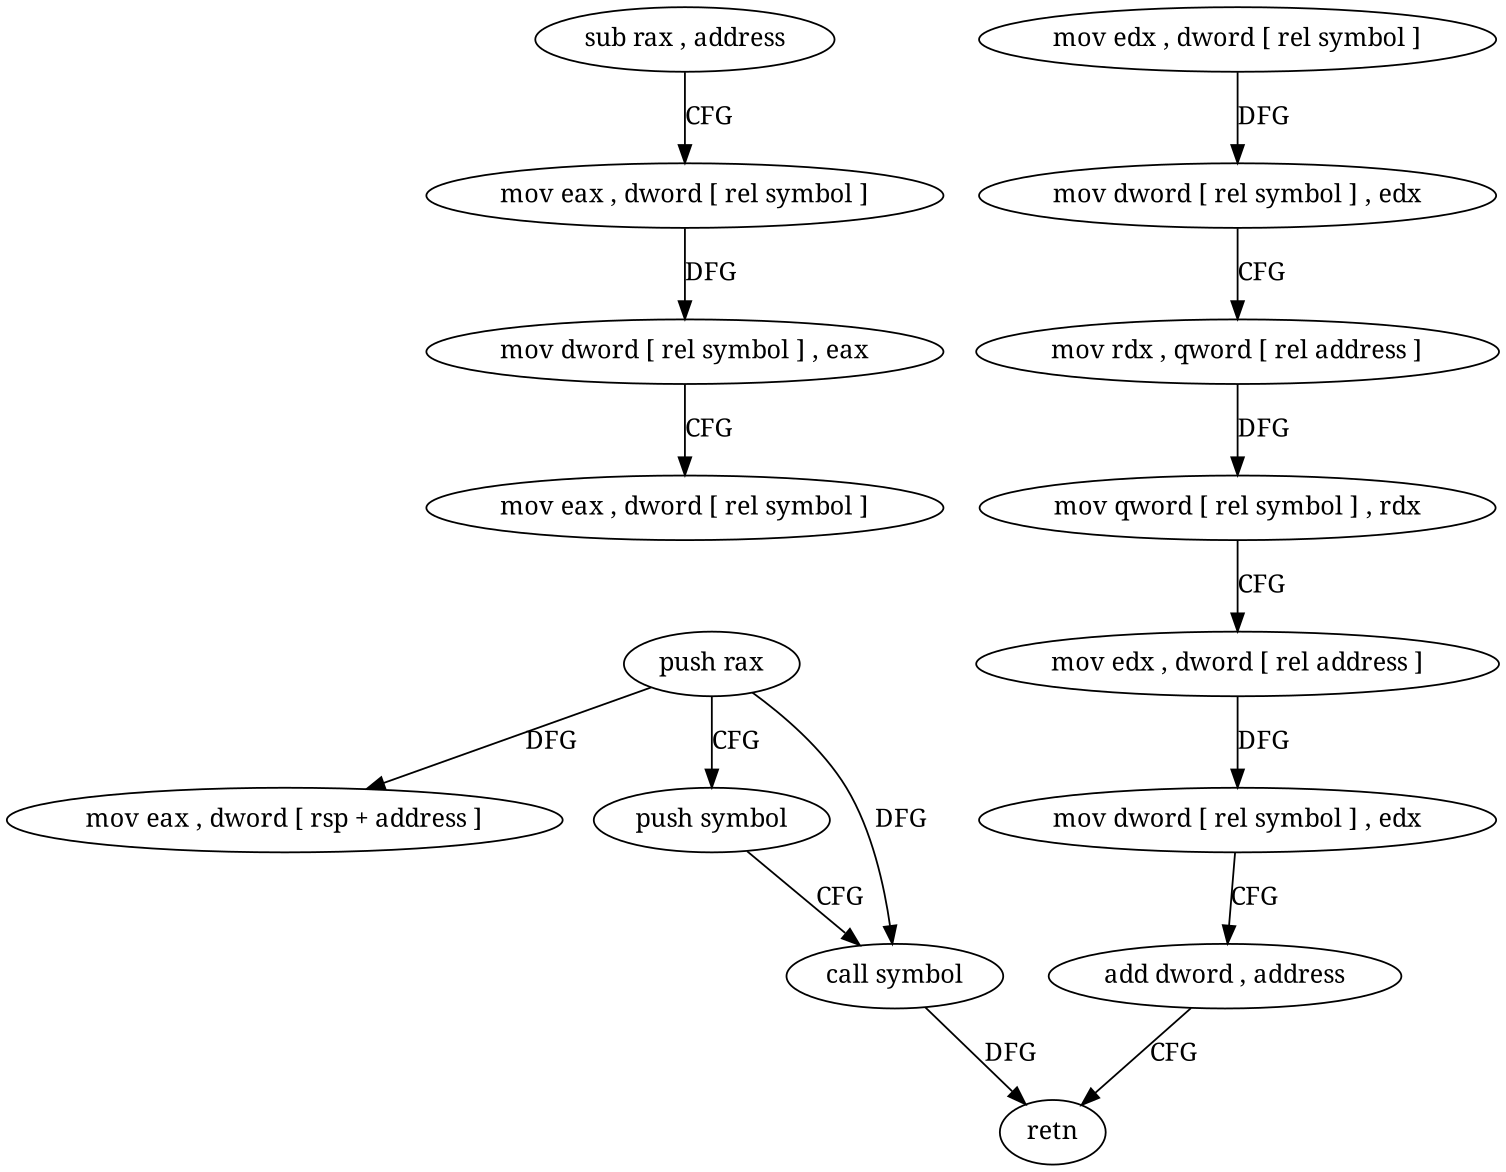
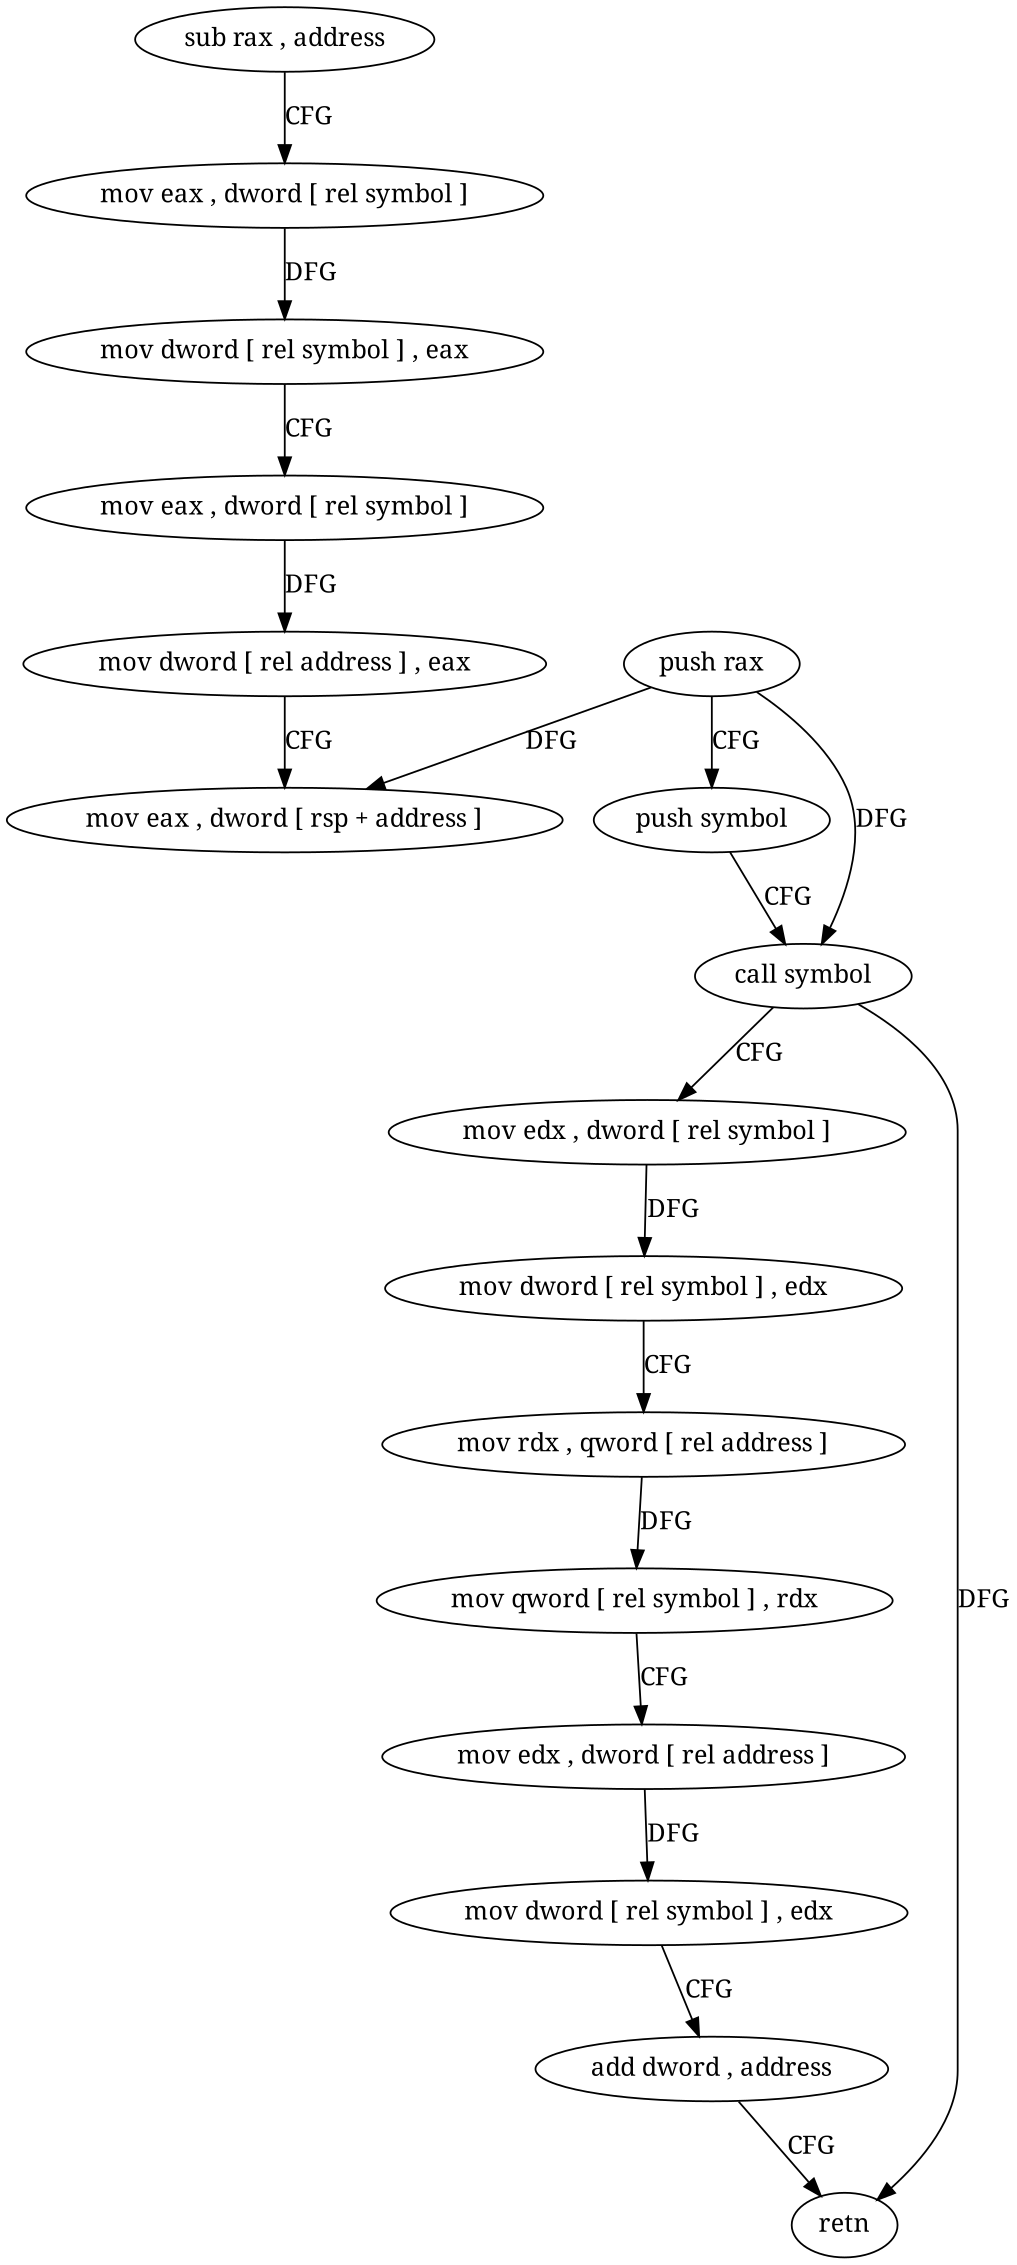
none -> (285, 664)
none -> (732, 1047)
